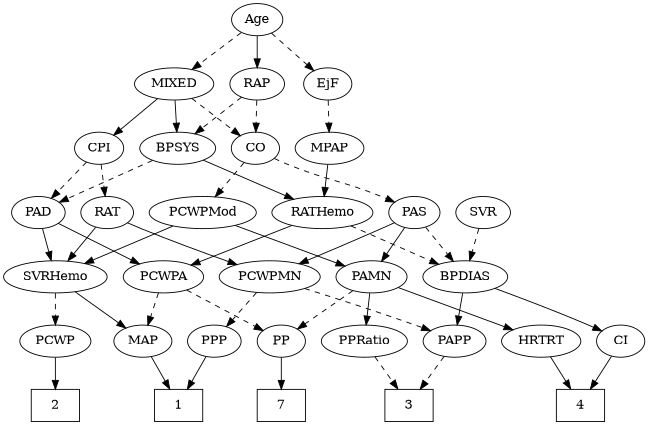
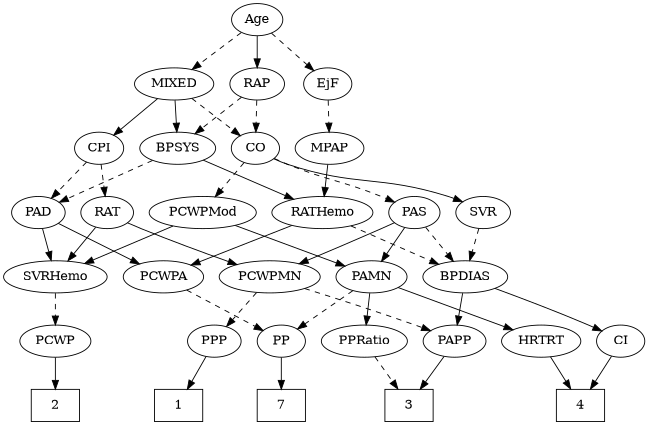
none -> (363, 180)
(143, 341) -> none
(435, 369) -> (435, 369)
